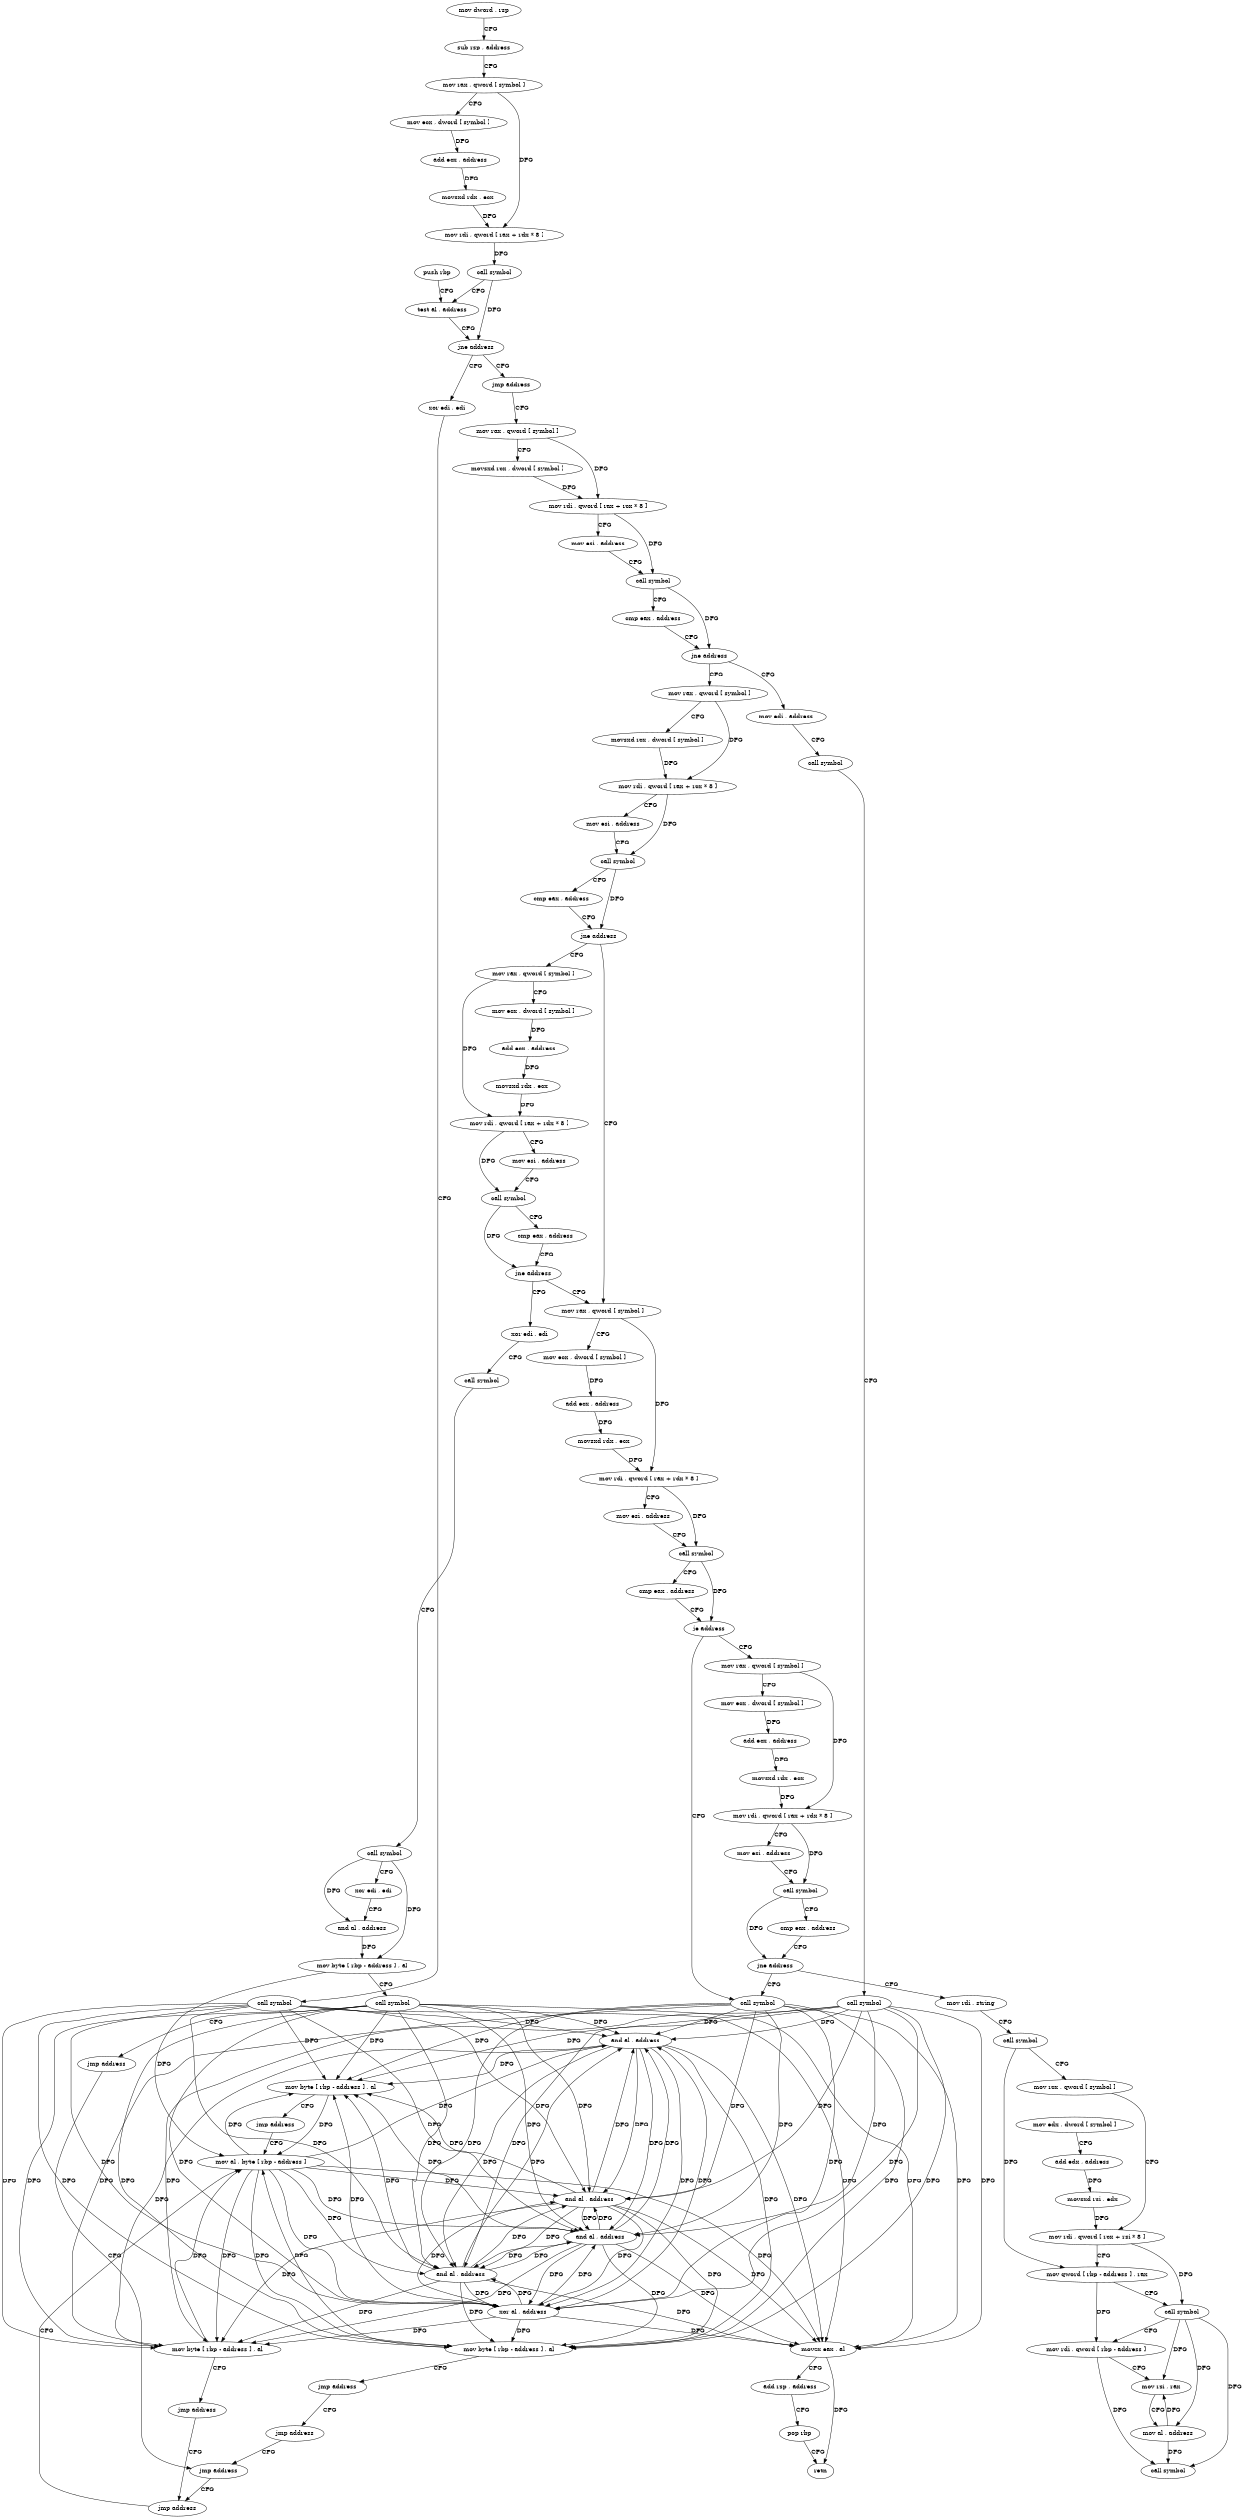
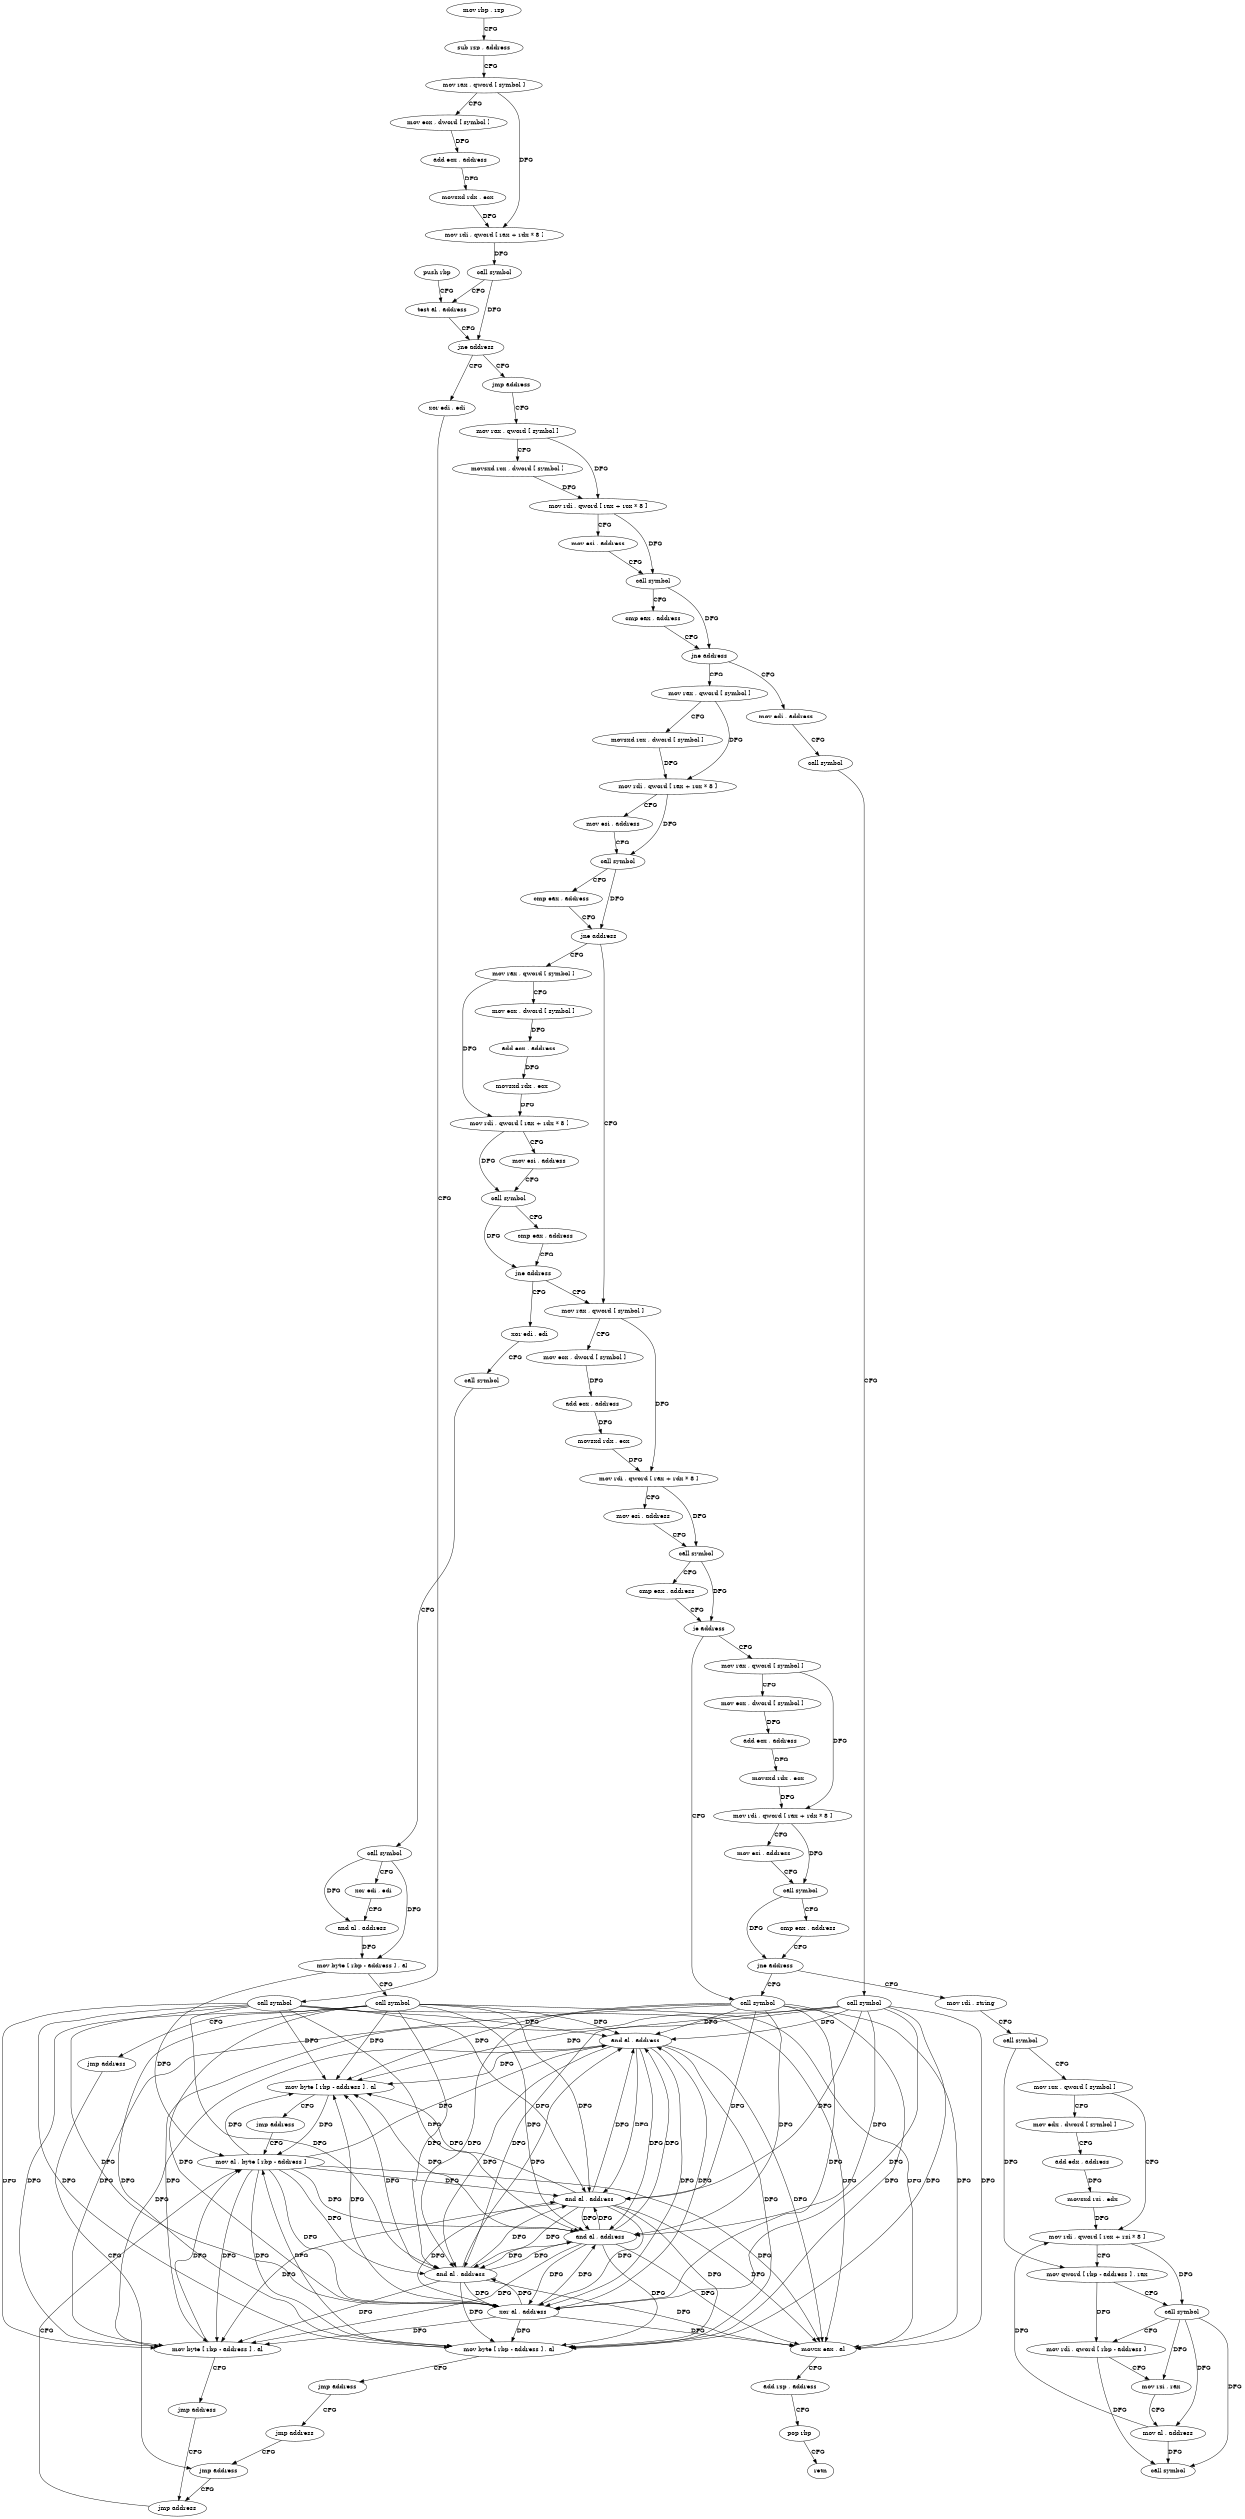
(484, 10) -> (484, 10)
none -> (1075, 2104)
(834, 2408) -> none
(1166, 2412) -> (1023, 2366)
